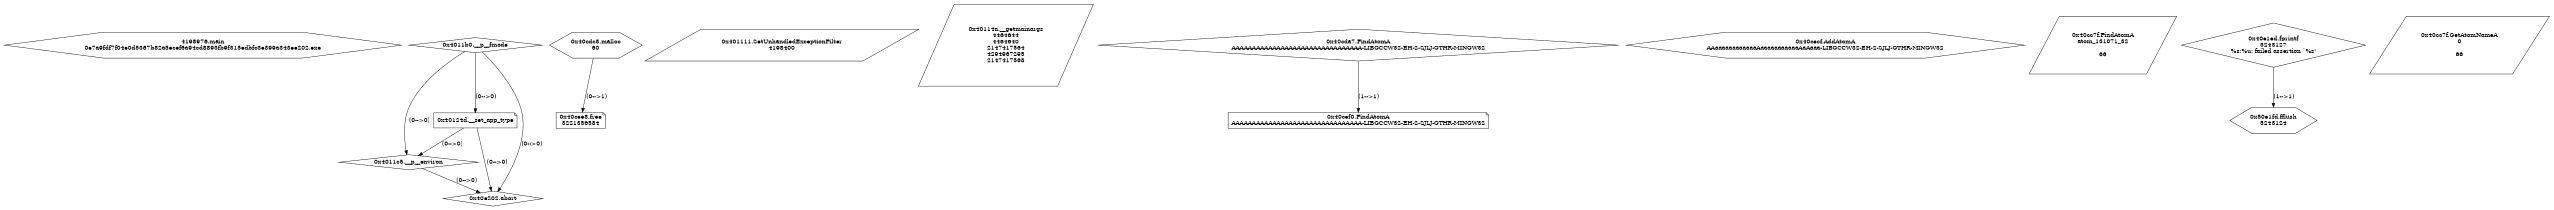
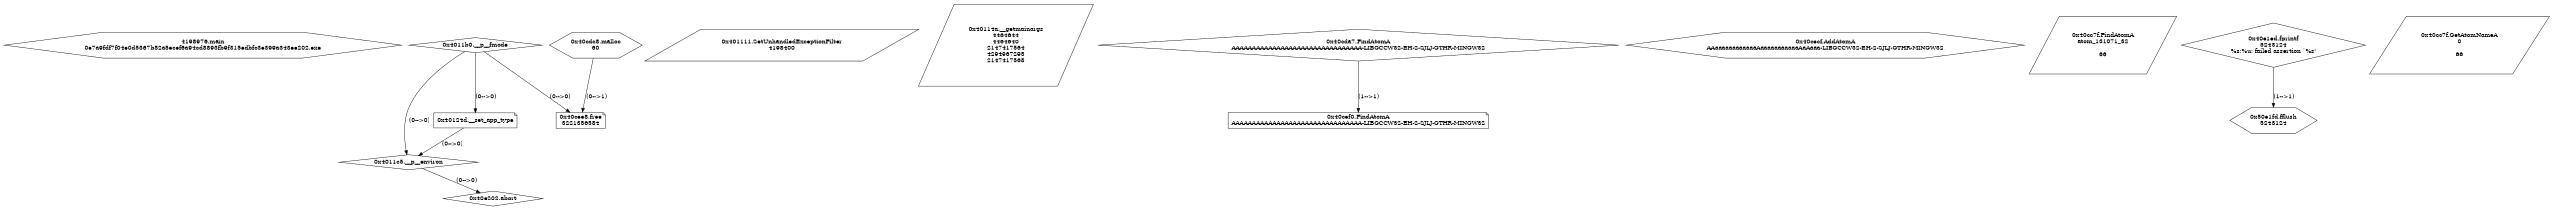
(2273, 45) -> (2273, 45)
(522, 116) -> (525, 81)
(484, 158) -> none
